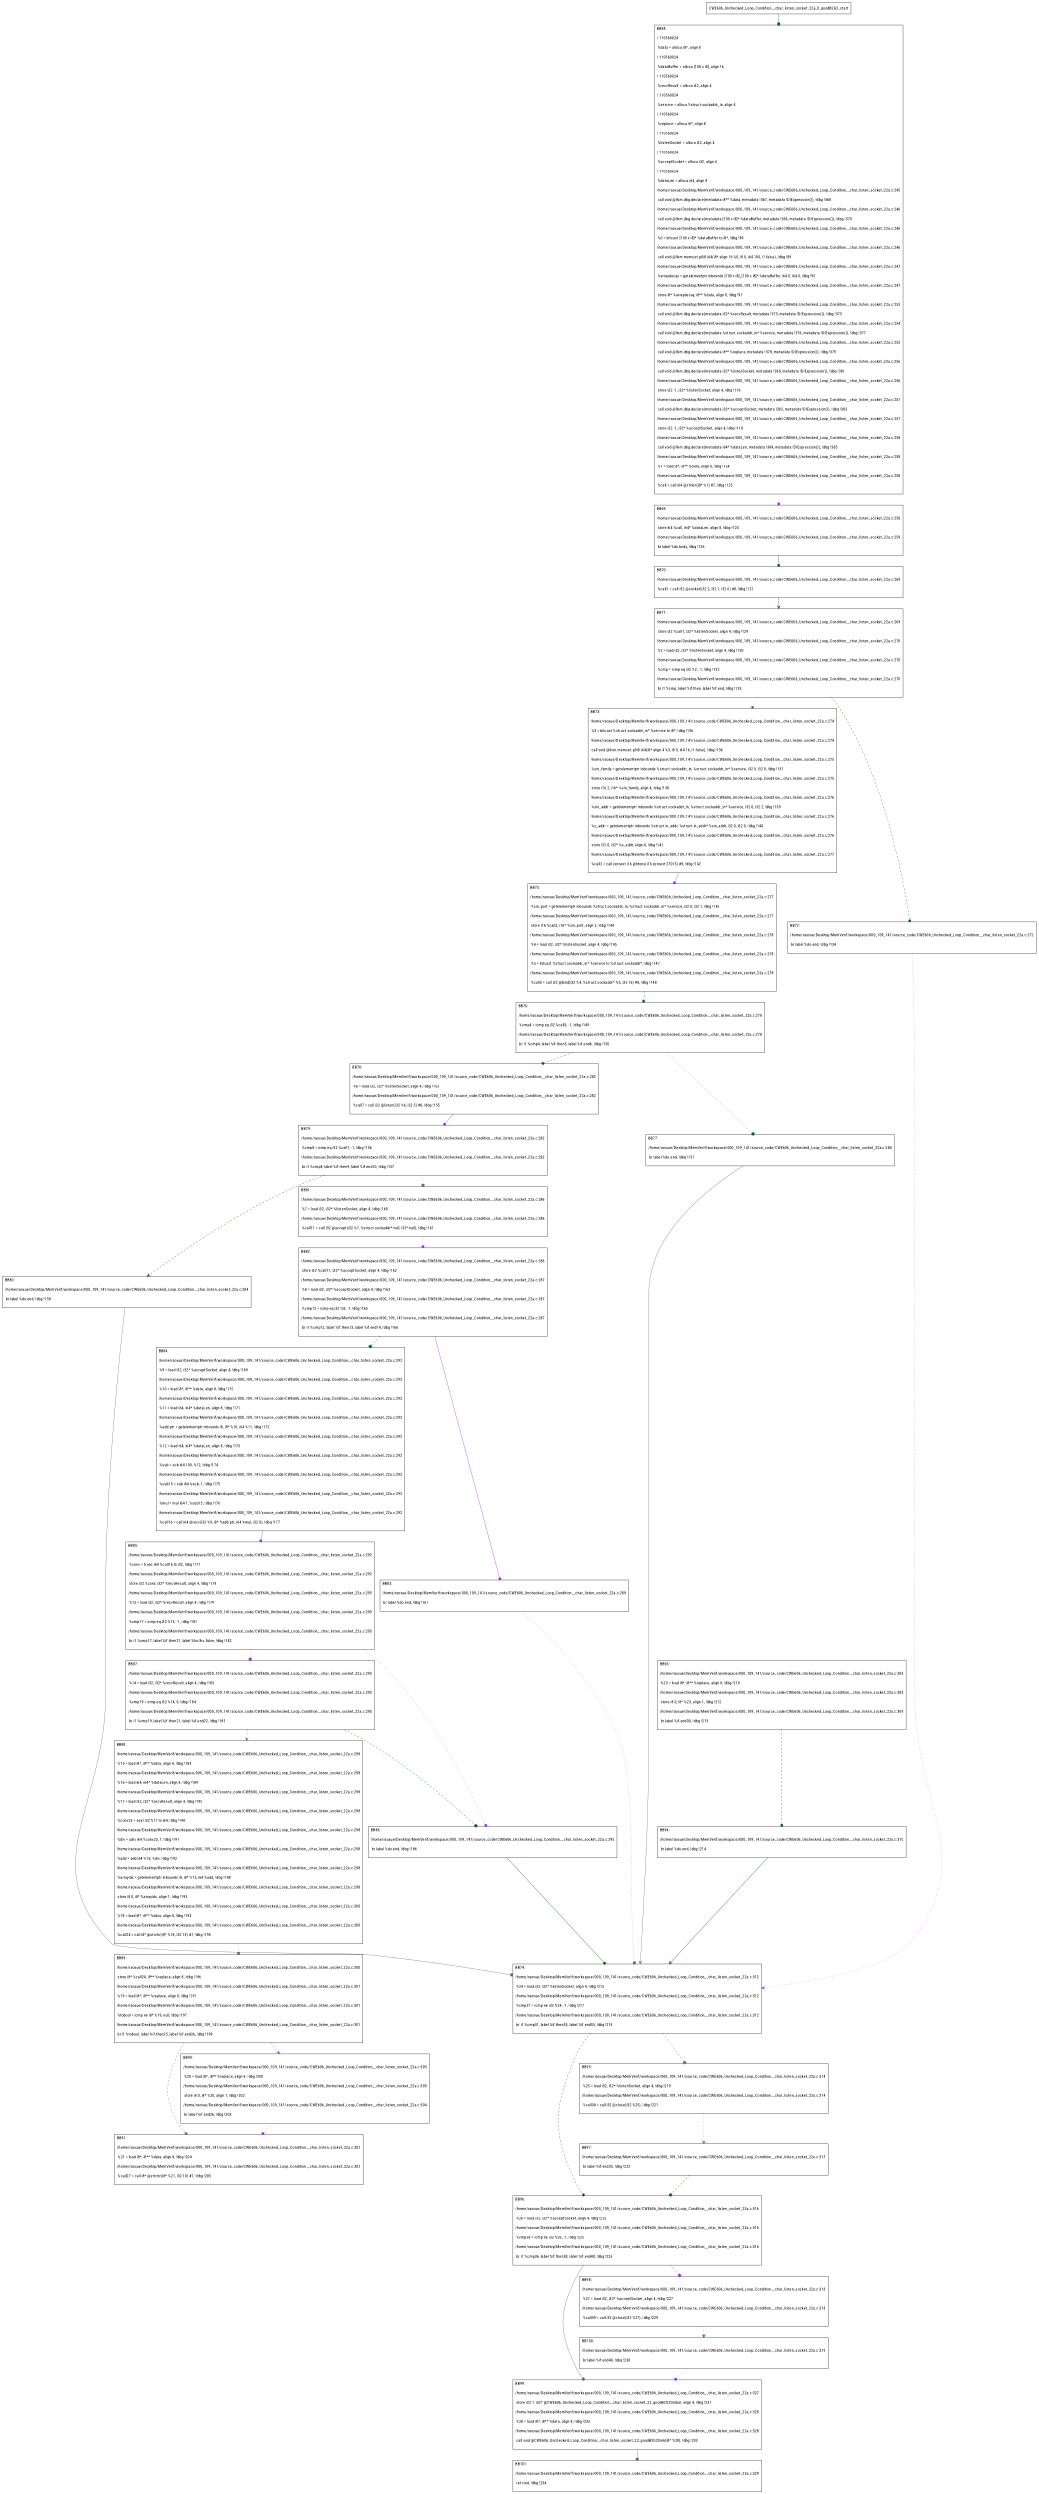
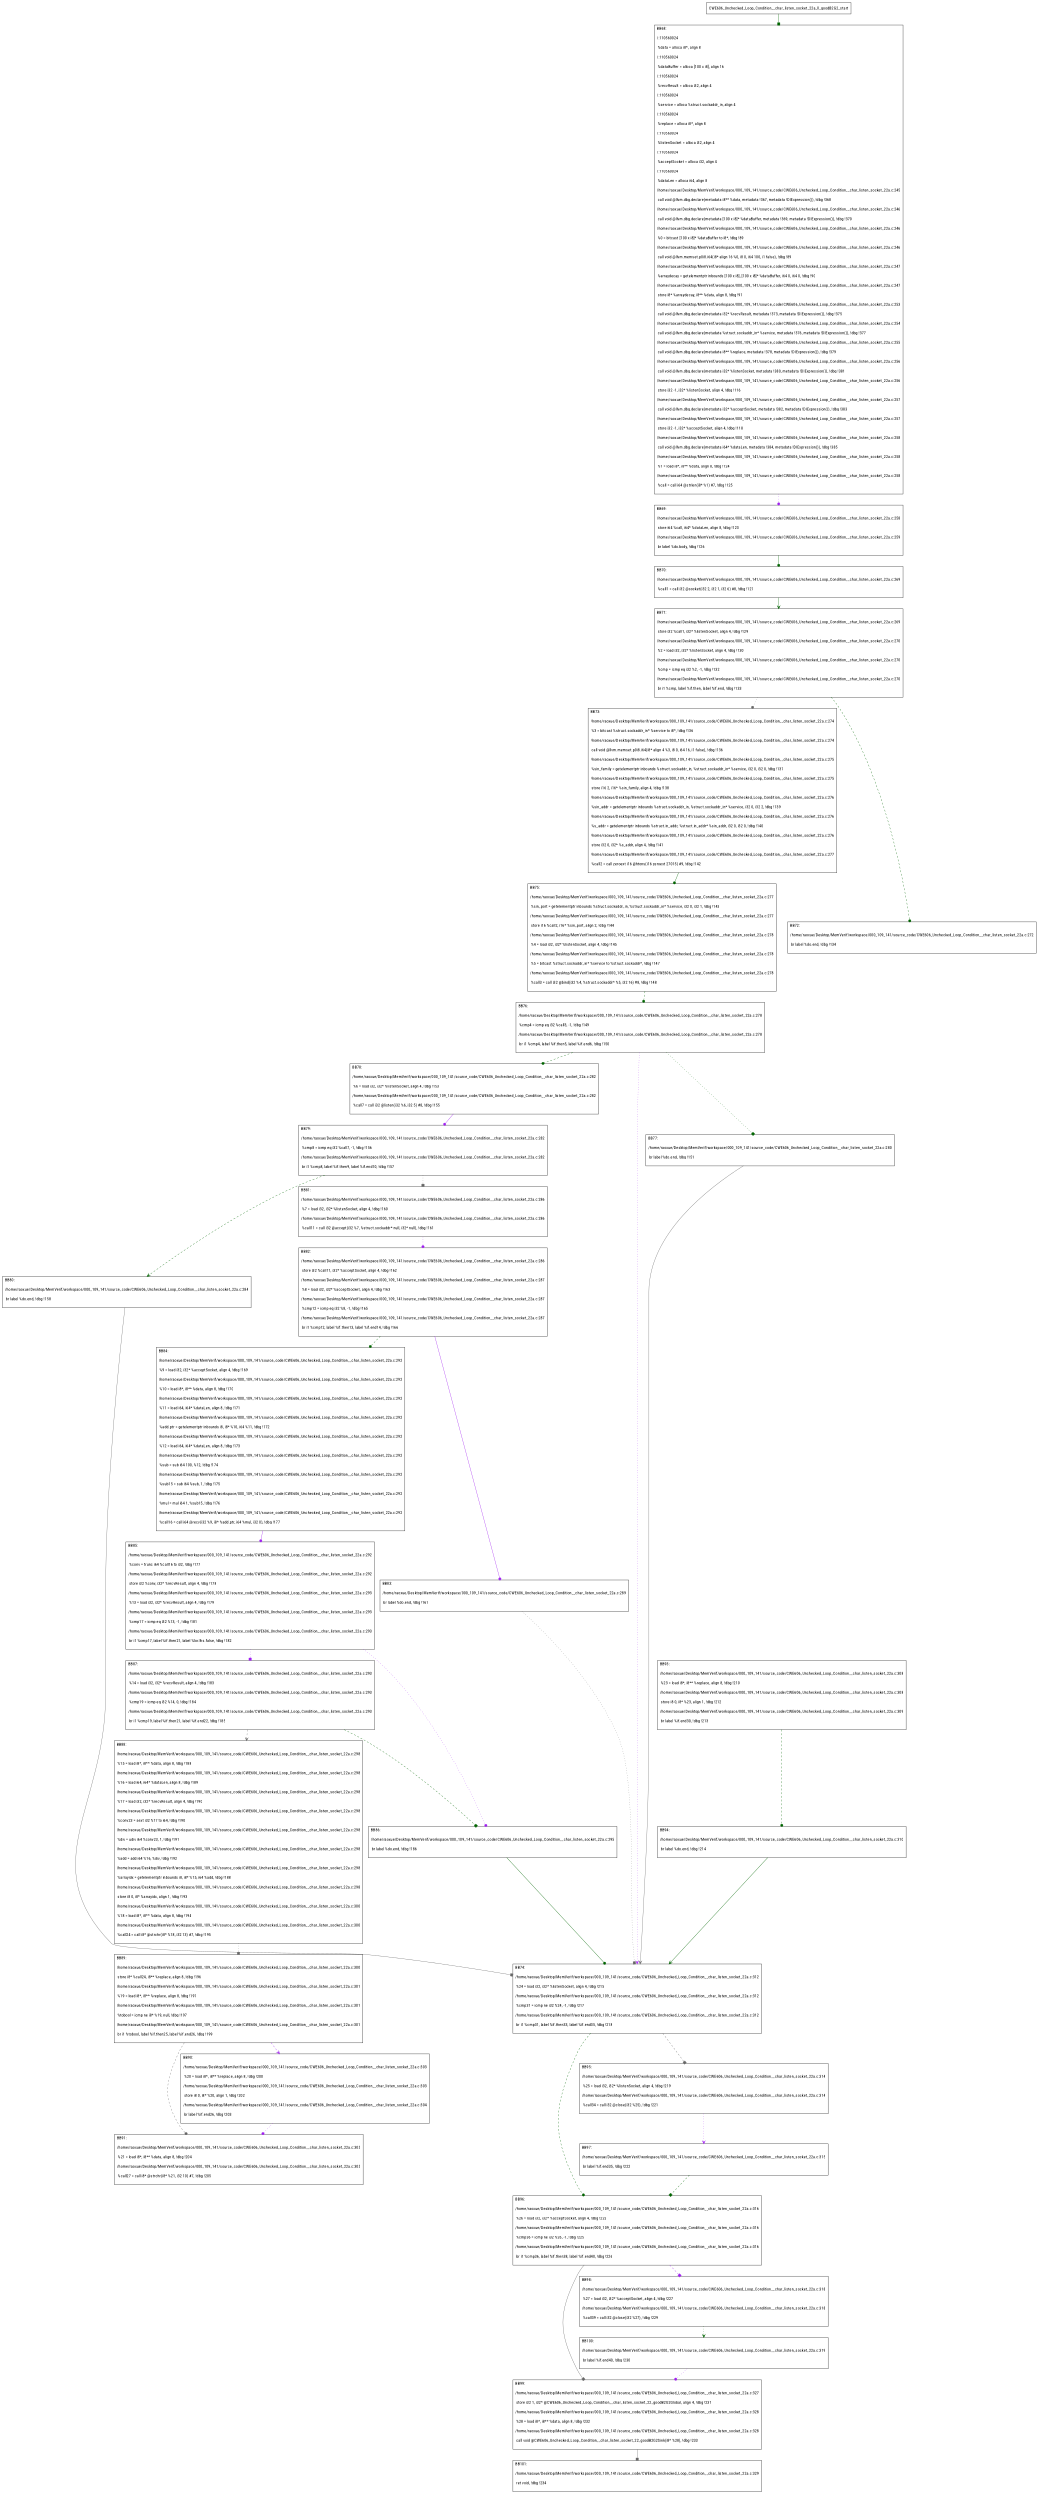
(677, 877) -> (677, 877)
(376, 1341) -> (376, 1341)
(915, 1530) -> (637, 1507)
